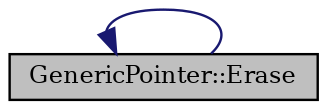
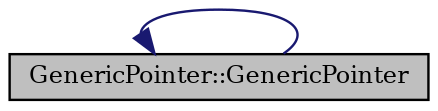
(164, 77) -> (219, 77)
